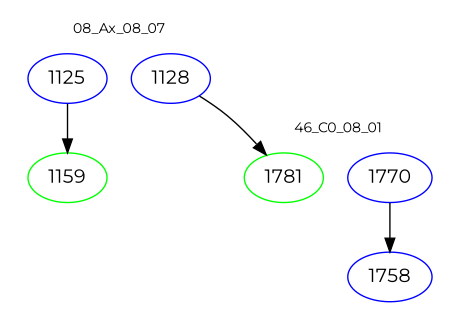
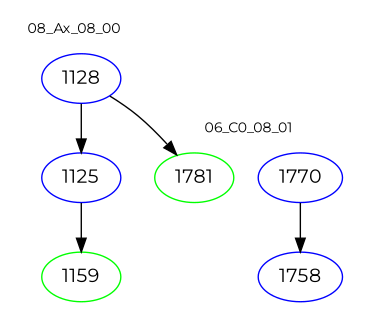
(119, 30) -> (74, 30)
none -> (81, 121)
(338, 129) -> (249, 129)
